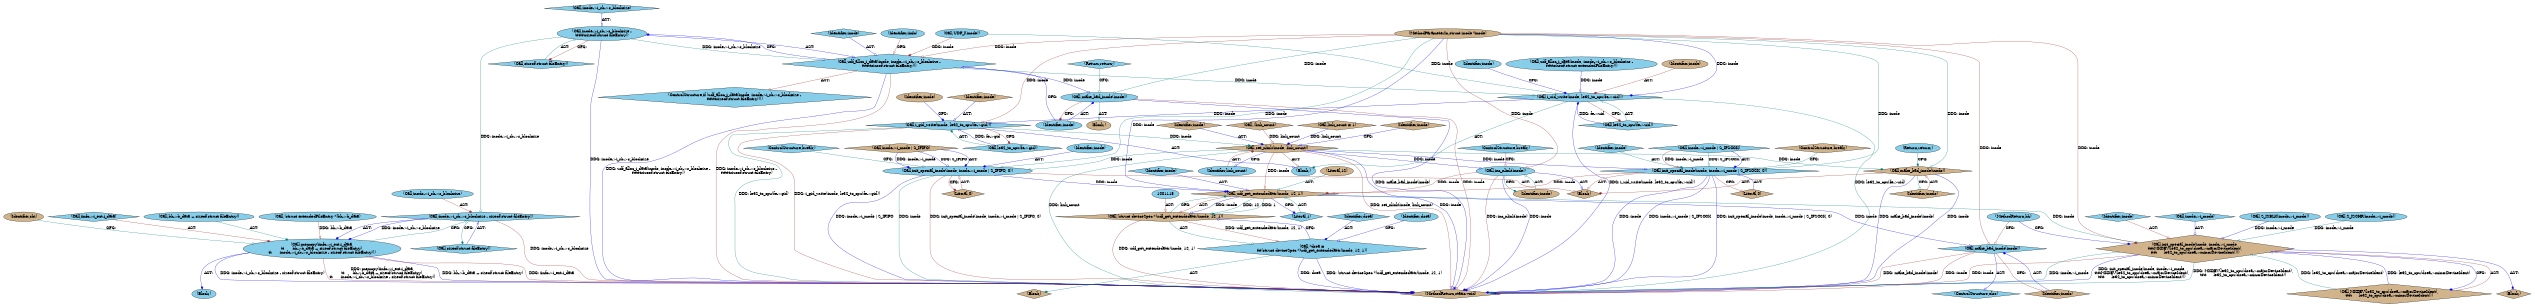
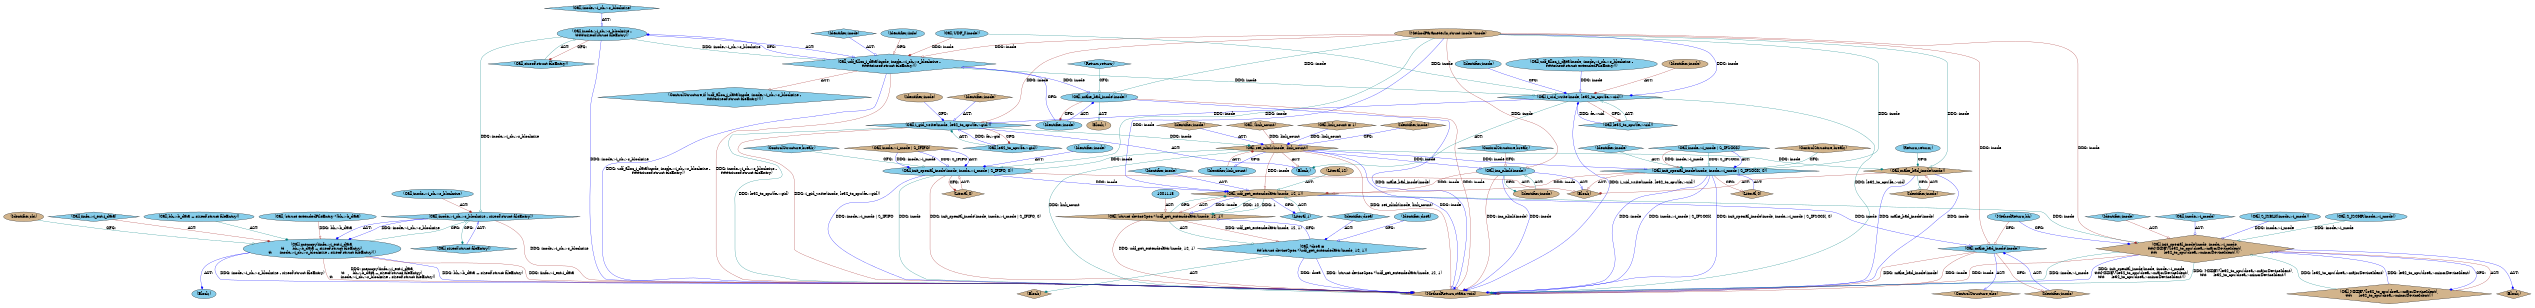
(1976, 294) -> (1976, 294)
